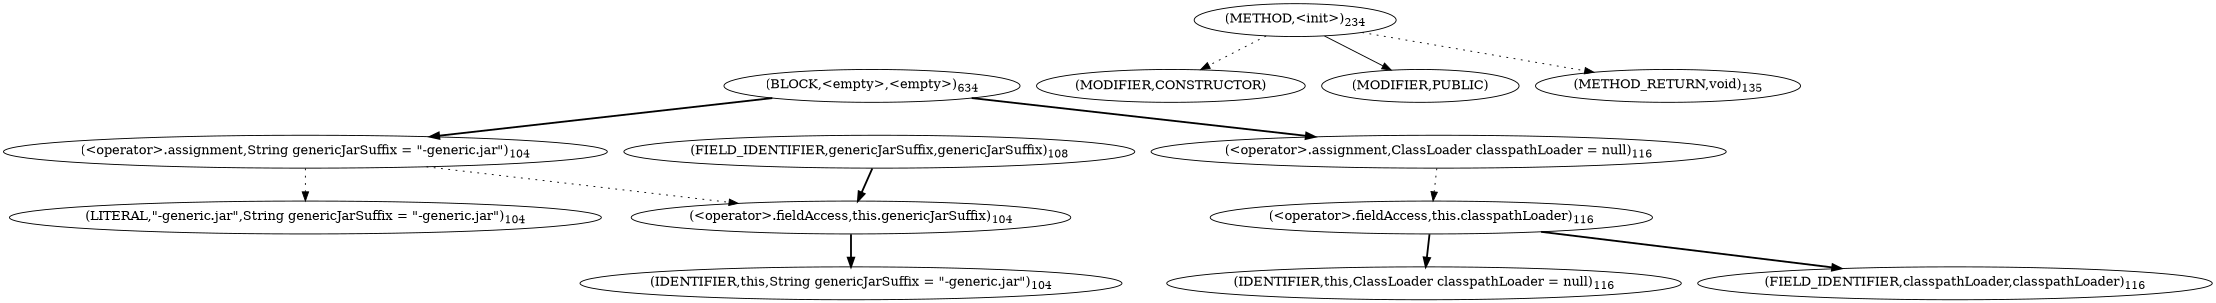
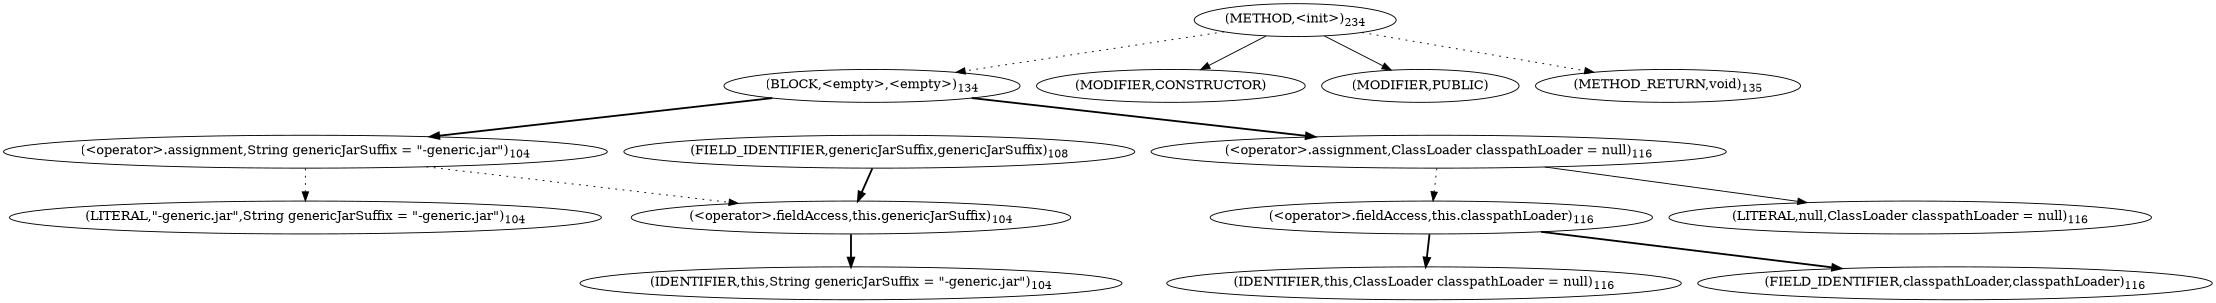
none -> (1094, 51)
(1237, 51) -> (1237, 51)
(968, 85) -> (968, 85)
none -> (1910, 218)
